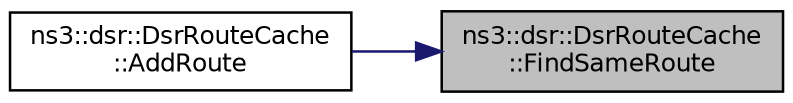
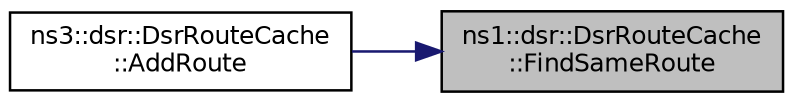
(612, 51) -> (612, 51)
